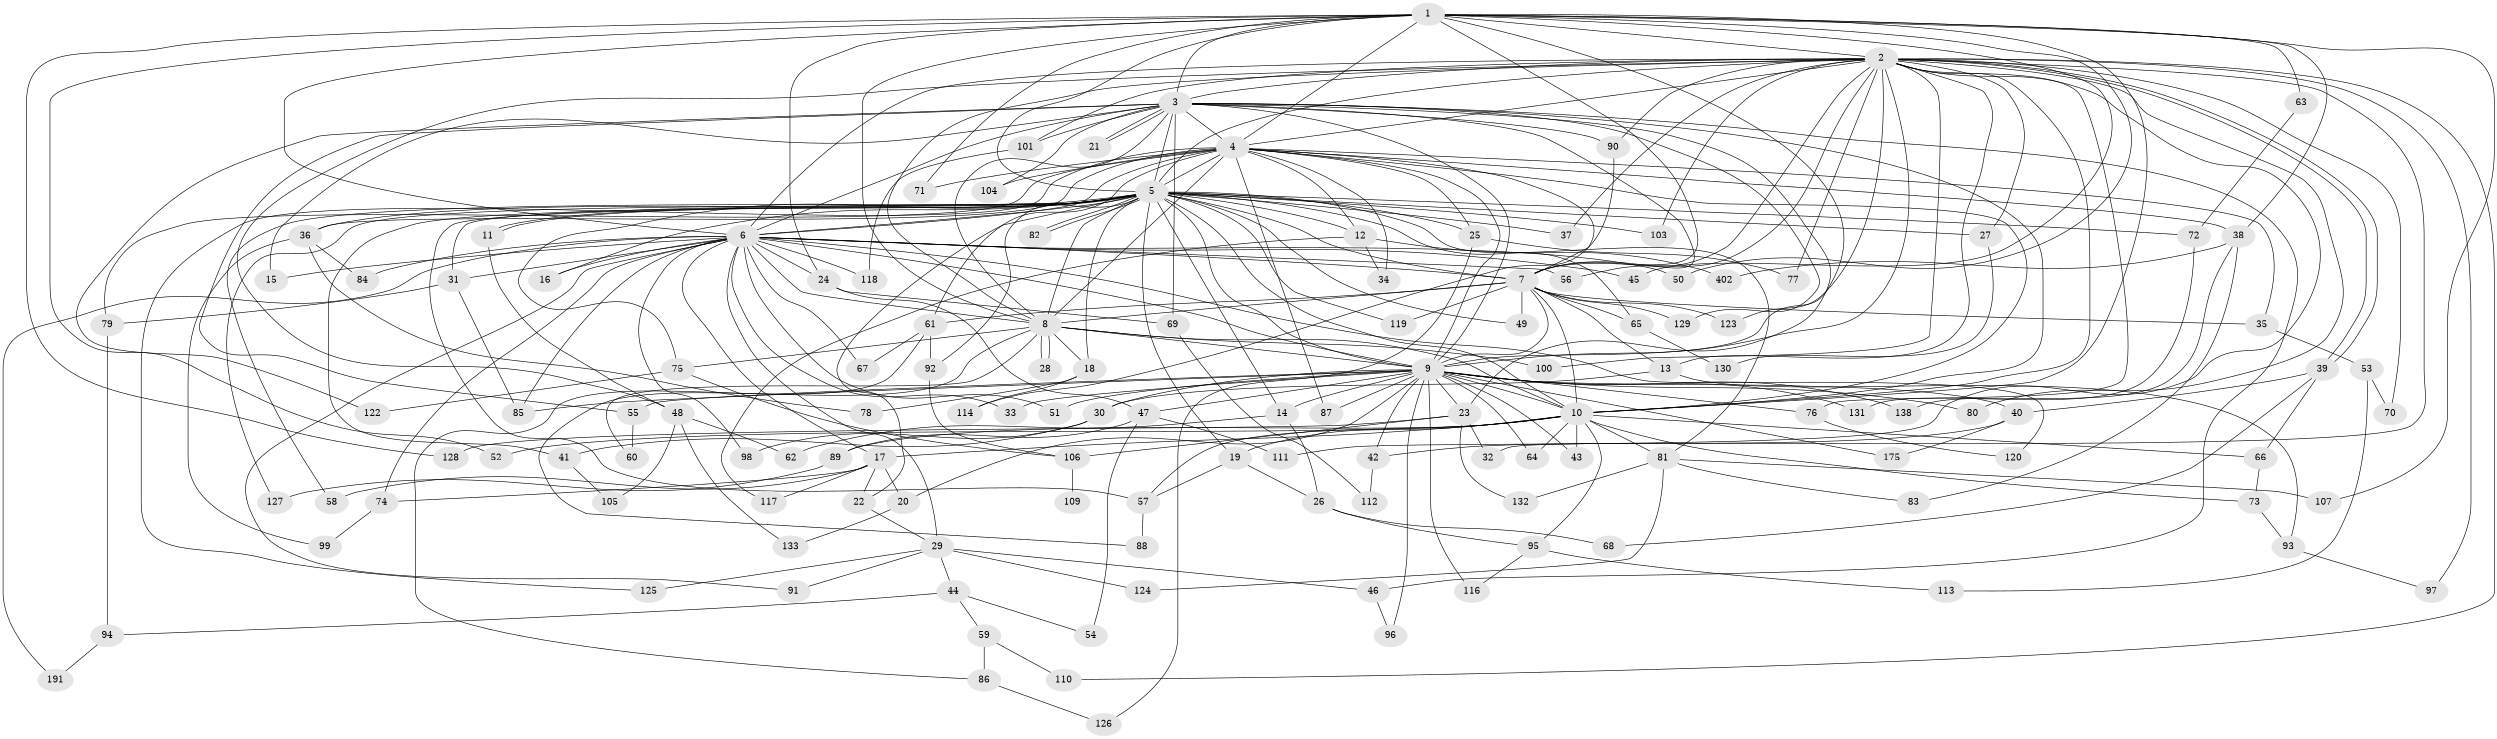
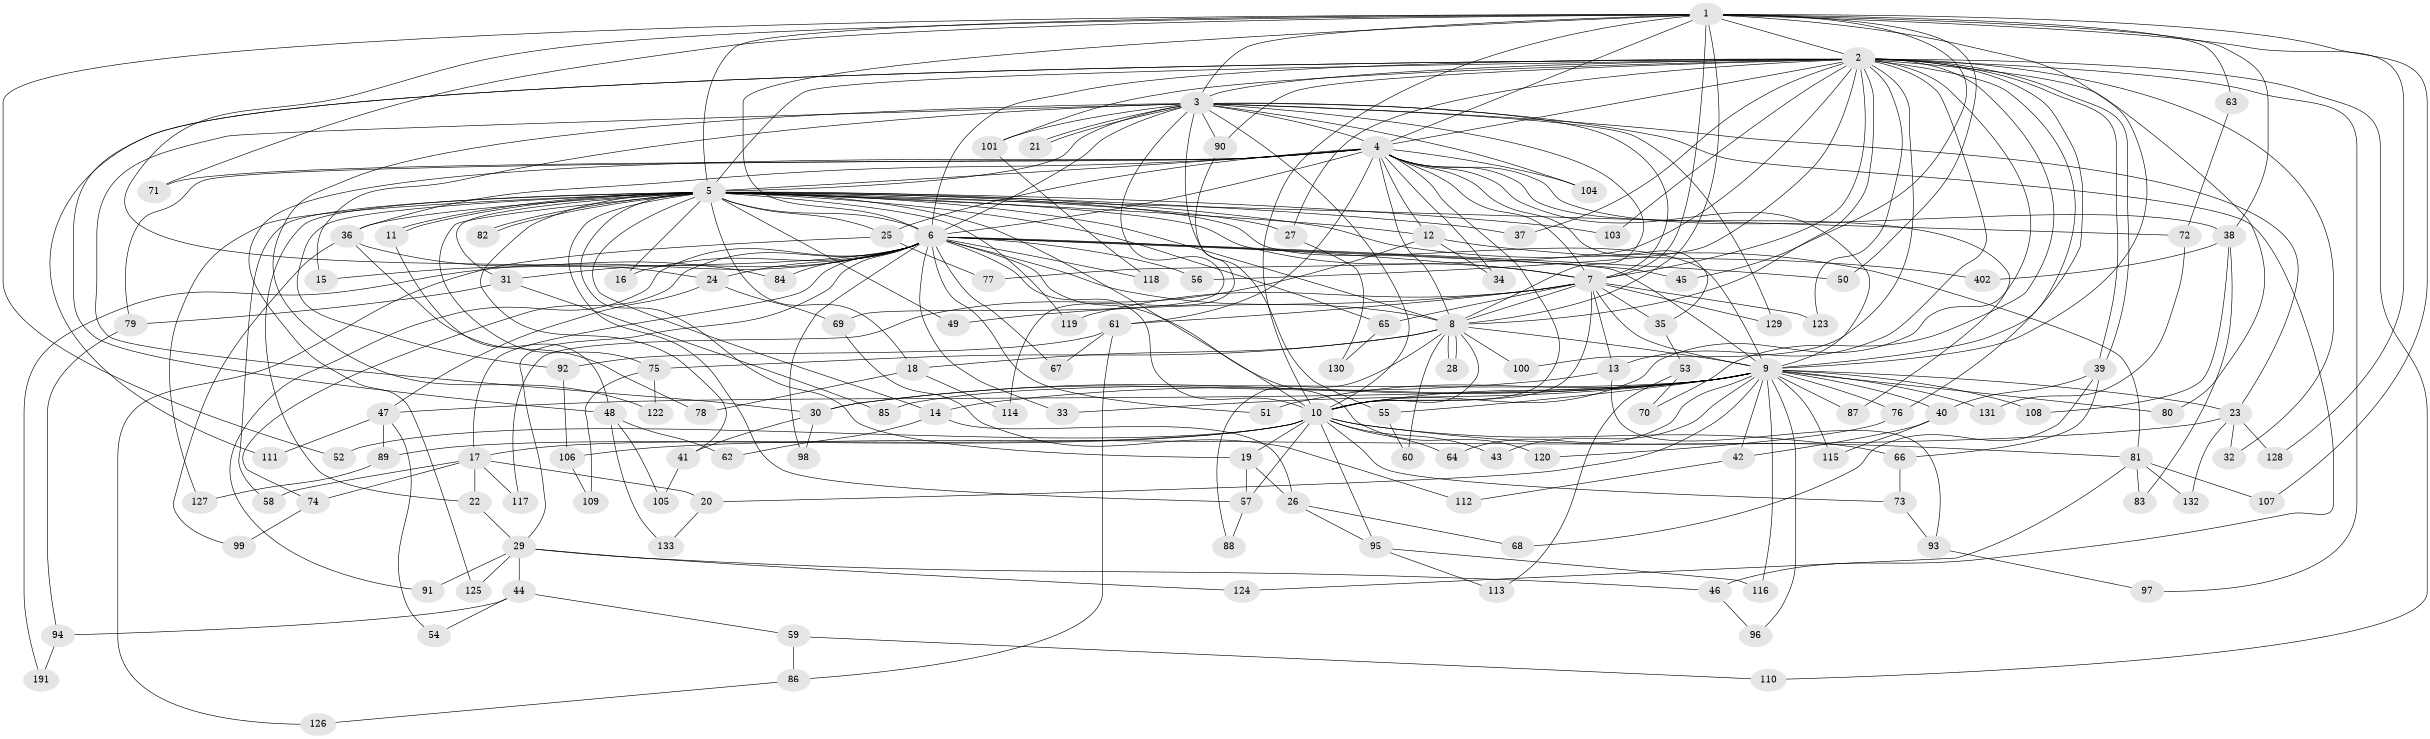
(1416, 150) -> (214, 139)
(607, 297) -> (1140, 317)
(1904, 414) -> (2034, 414)
(825, 420) -> (586, 417)
(1892, 458) -> (1831, 458)
